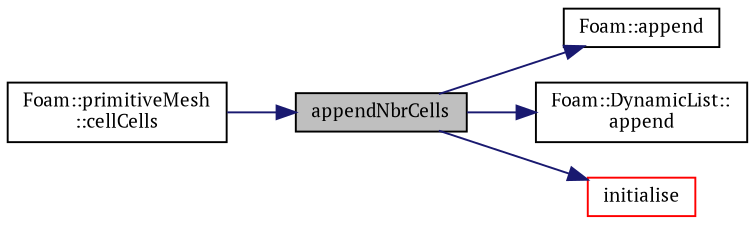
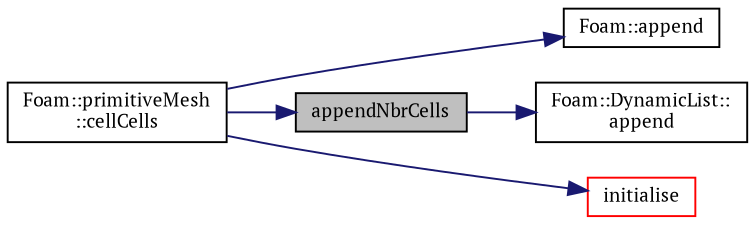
(502, 73) -> (385, 62)
(504, 152) -> (397, 165)
